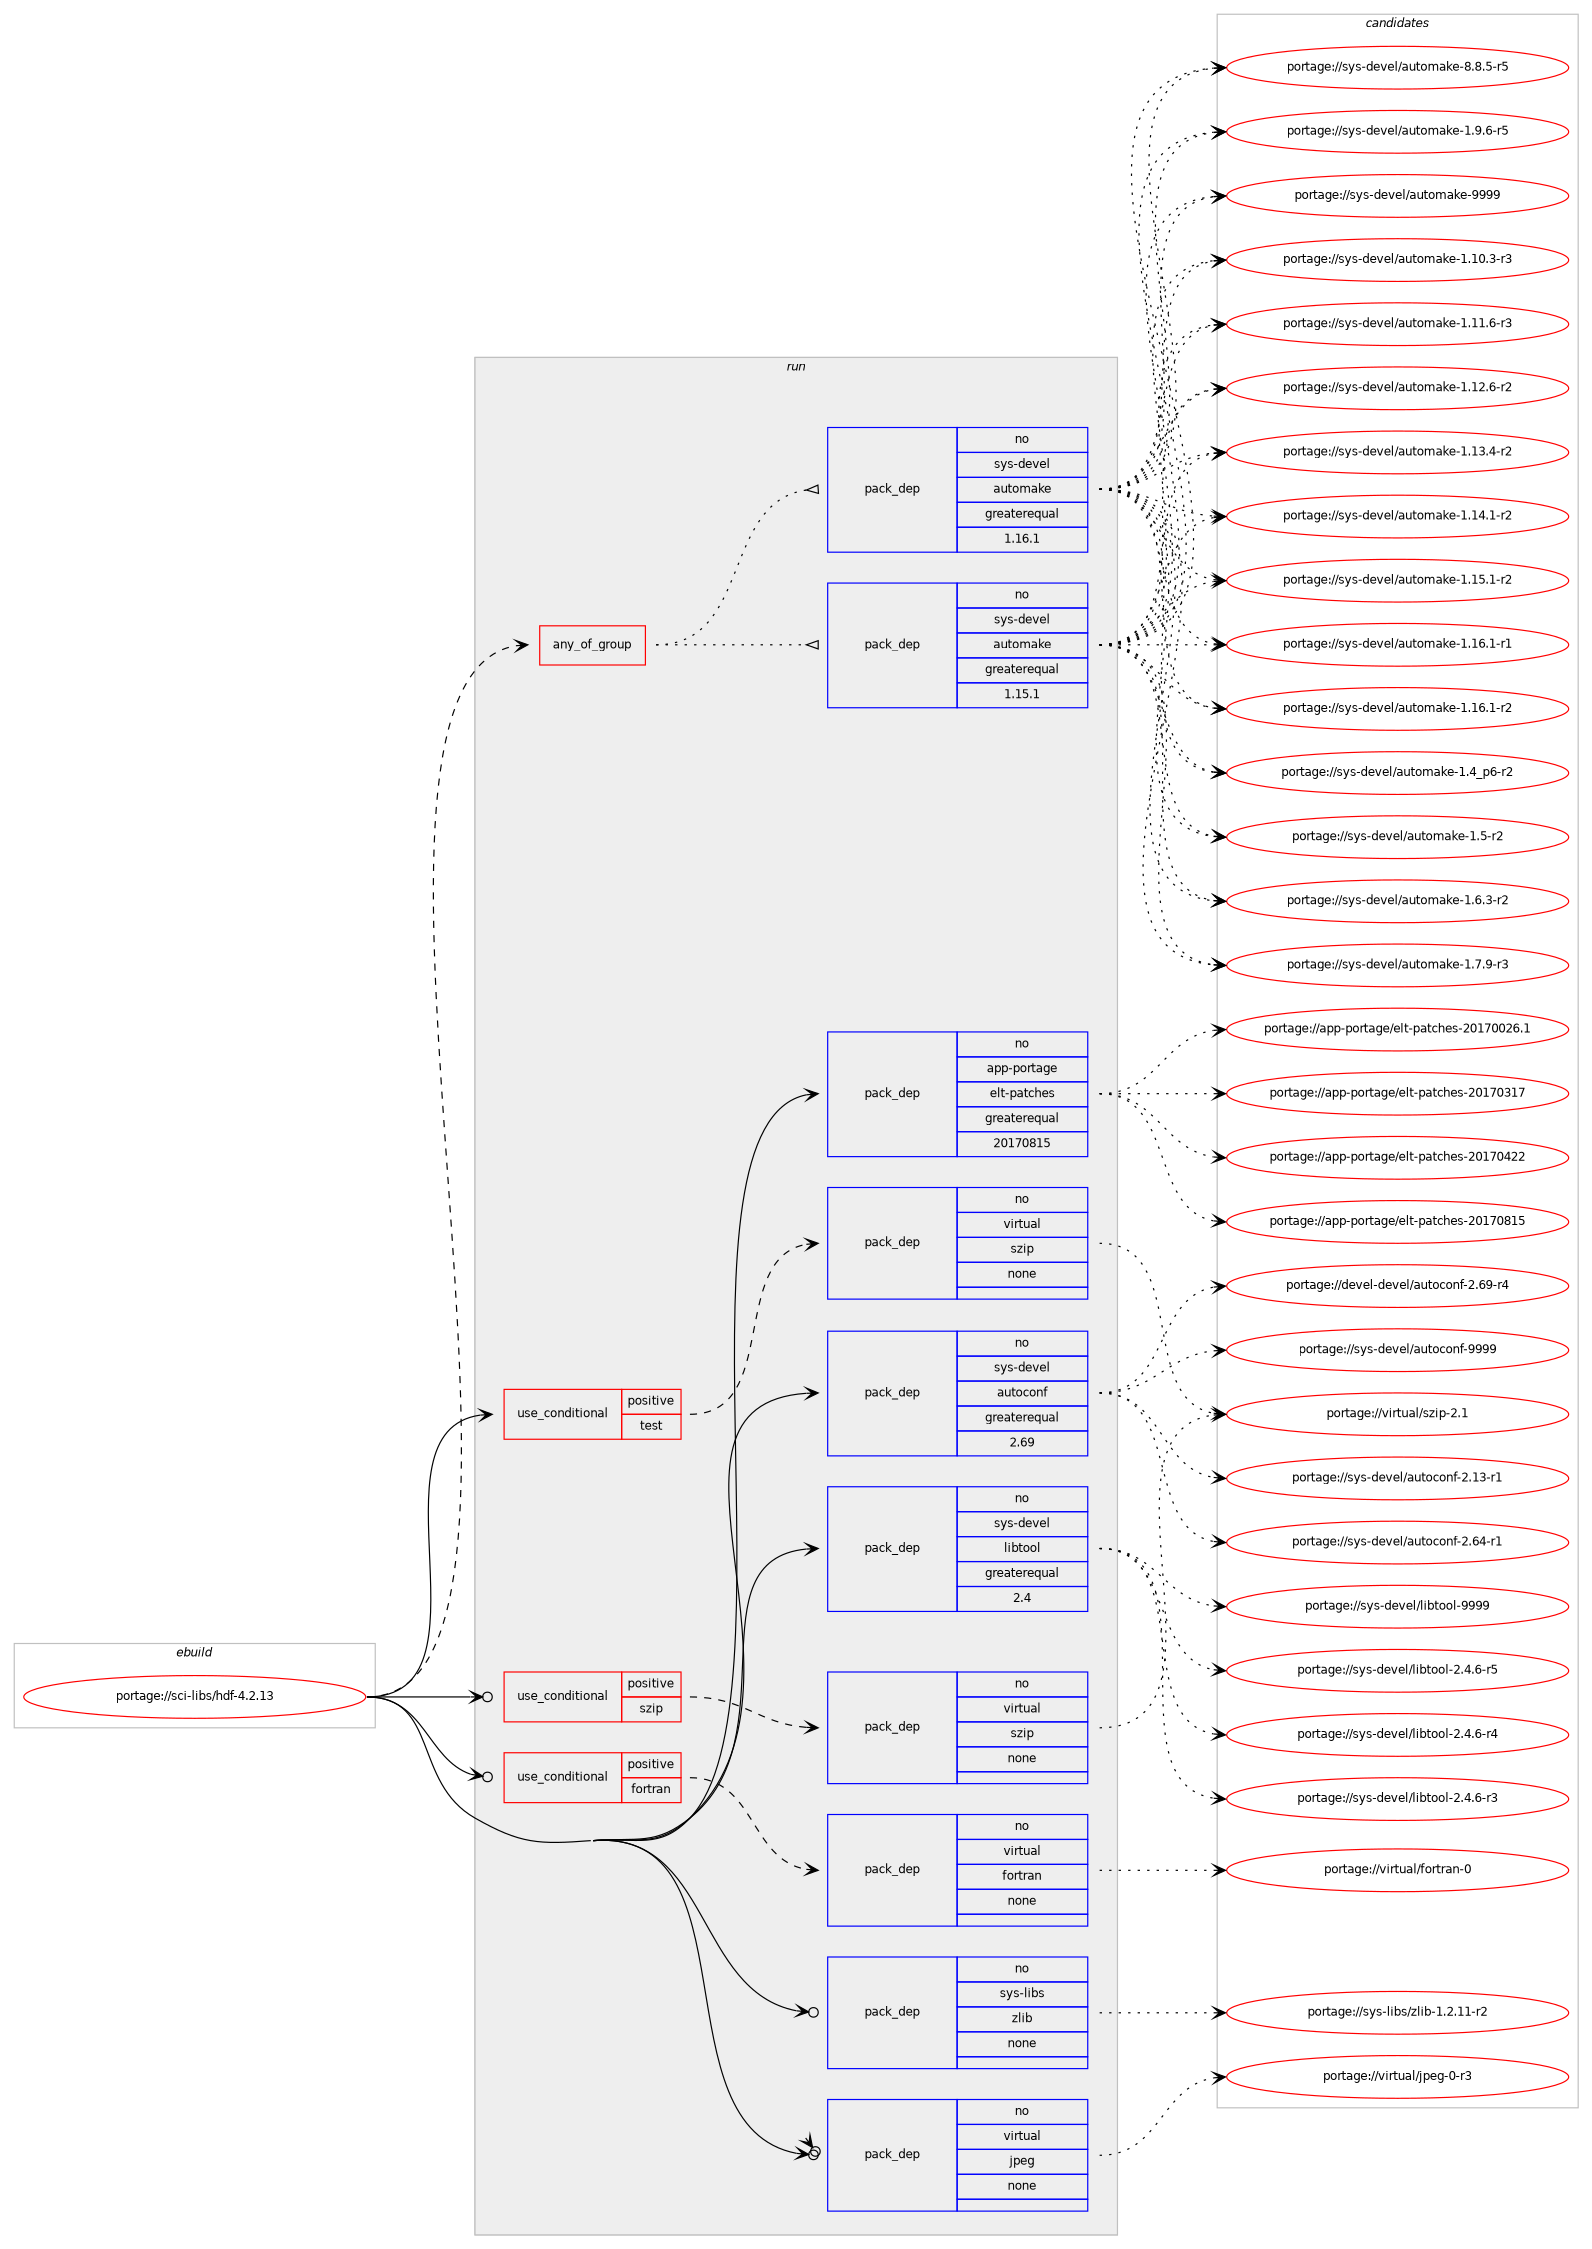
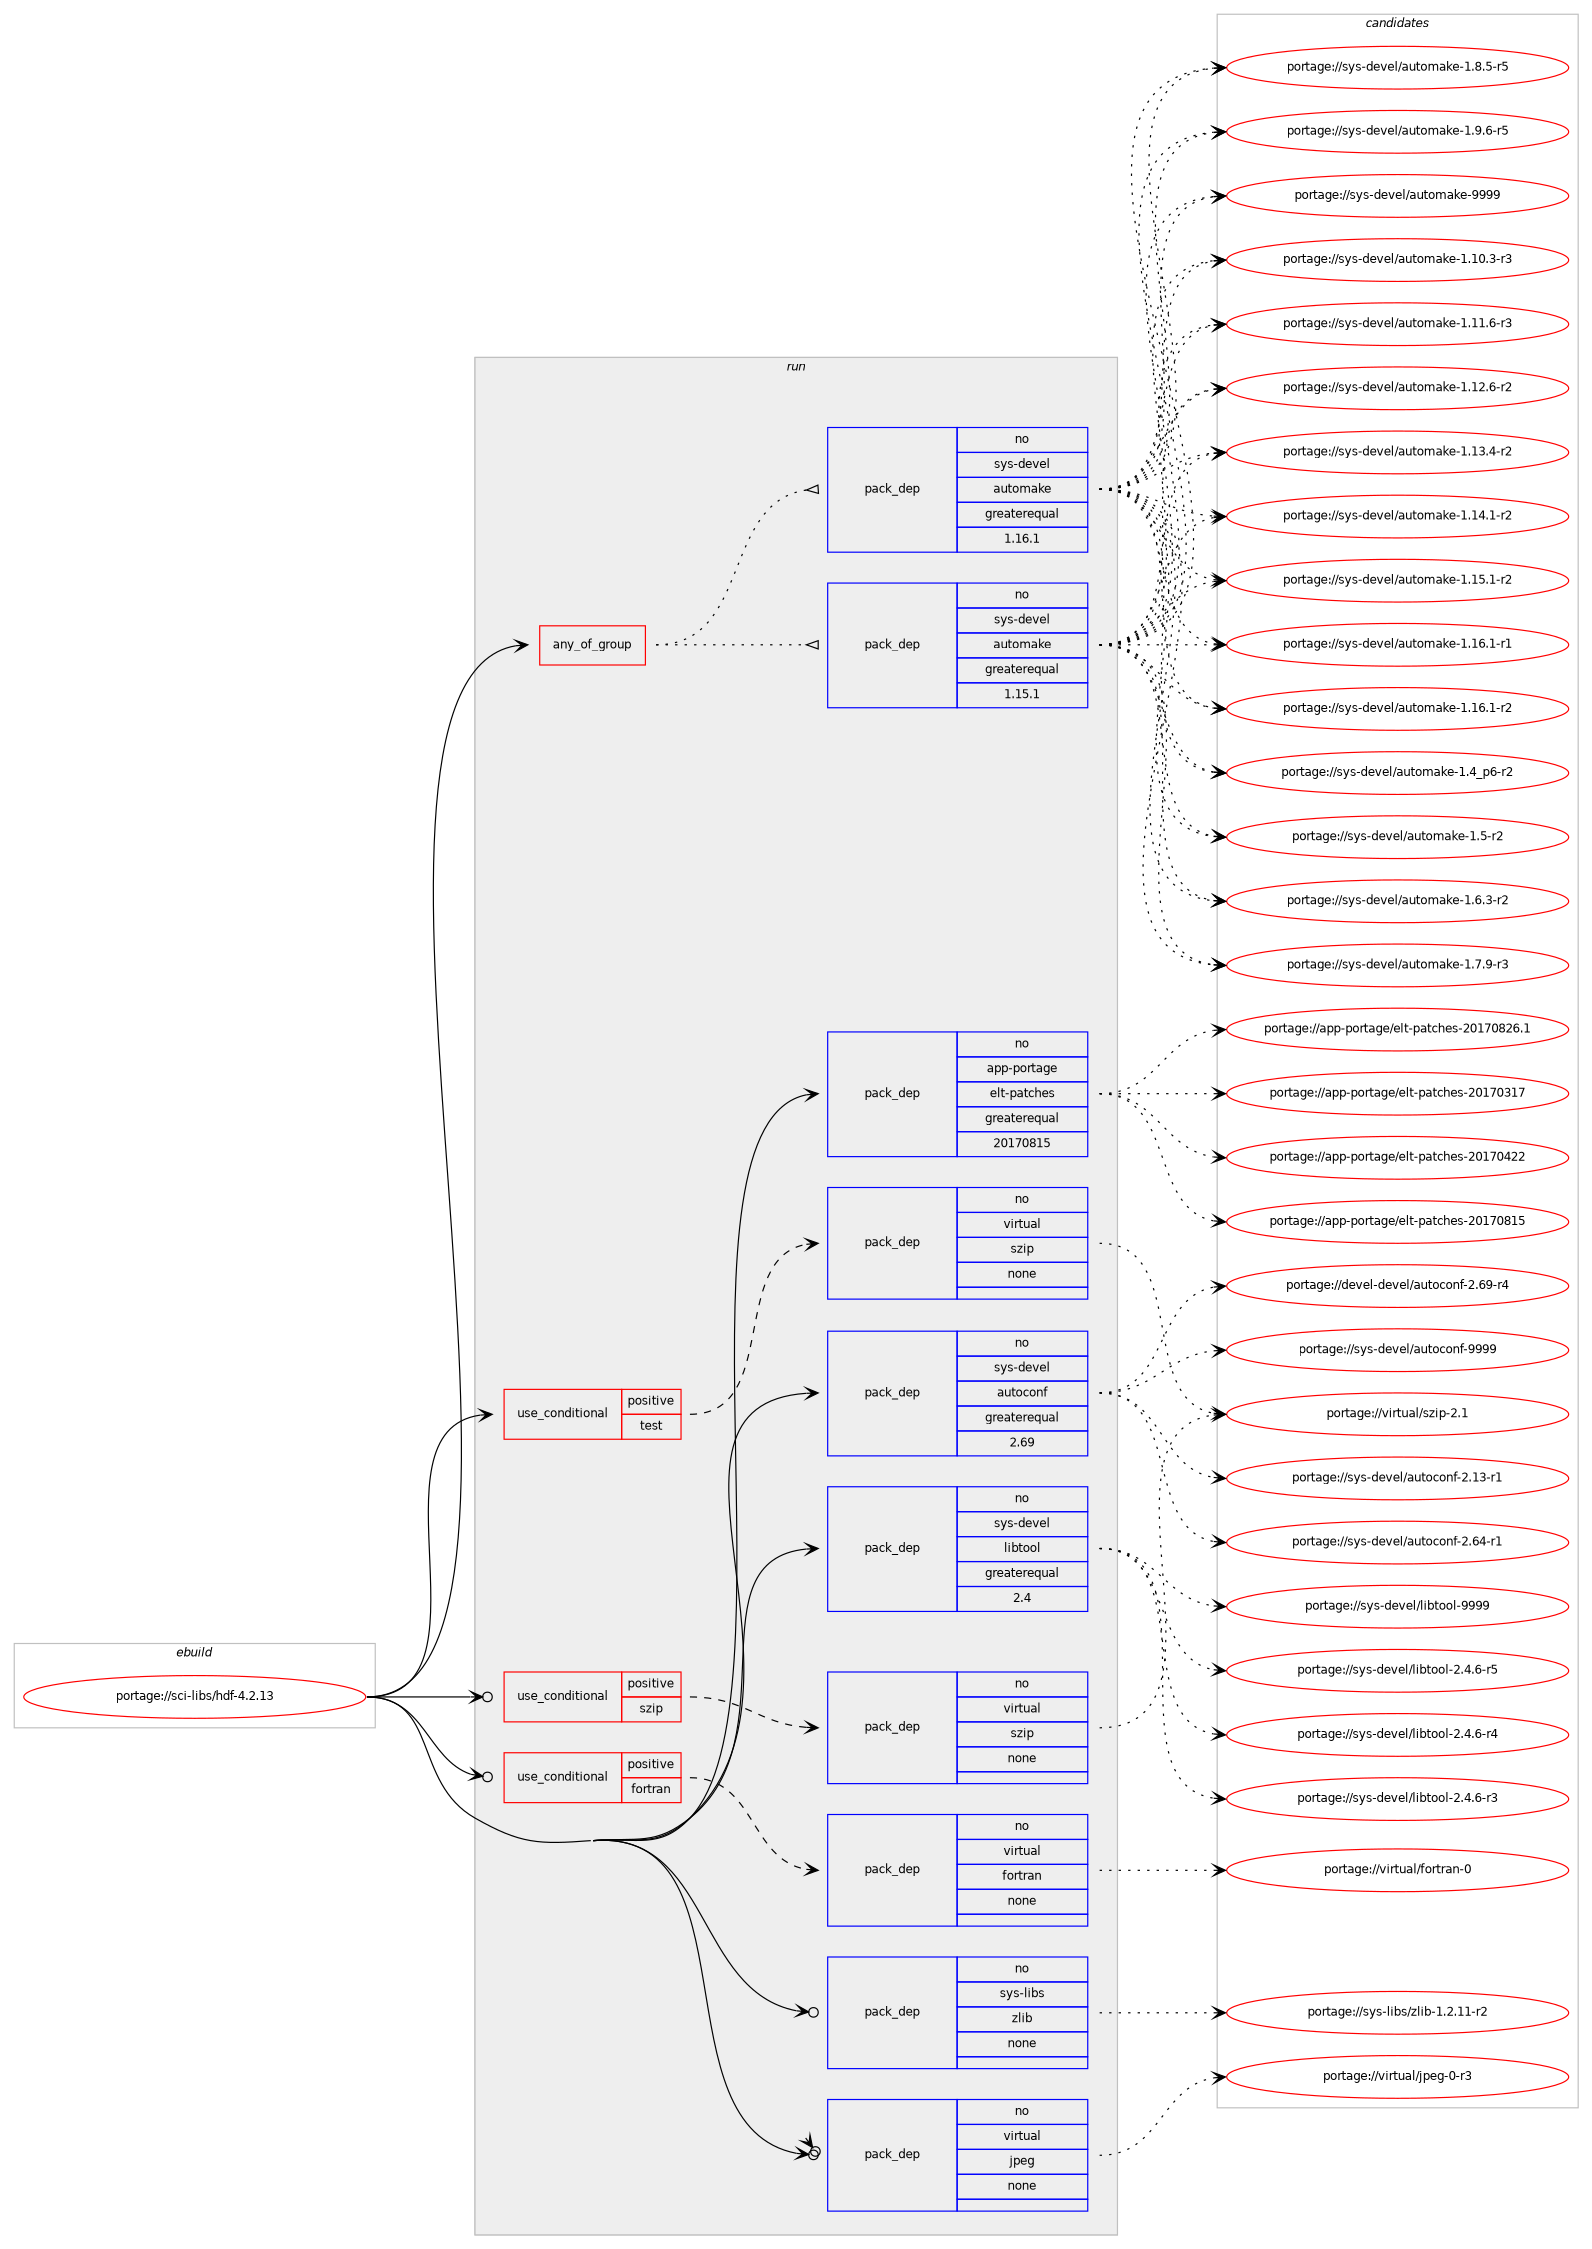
(1398, 68) -> (1398, 68)
(1398, 1030) -> (1398, 1030)
(448, 1176) -> (448, 1176)
